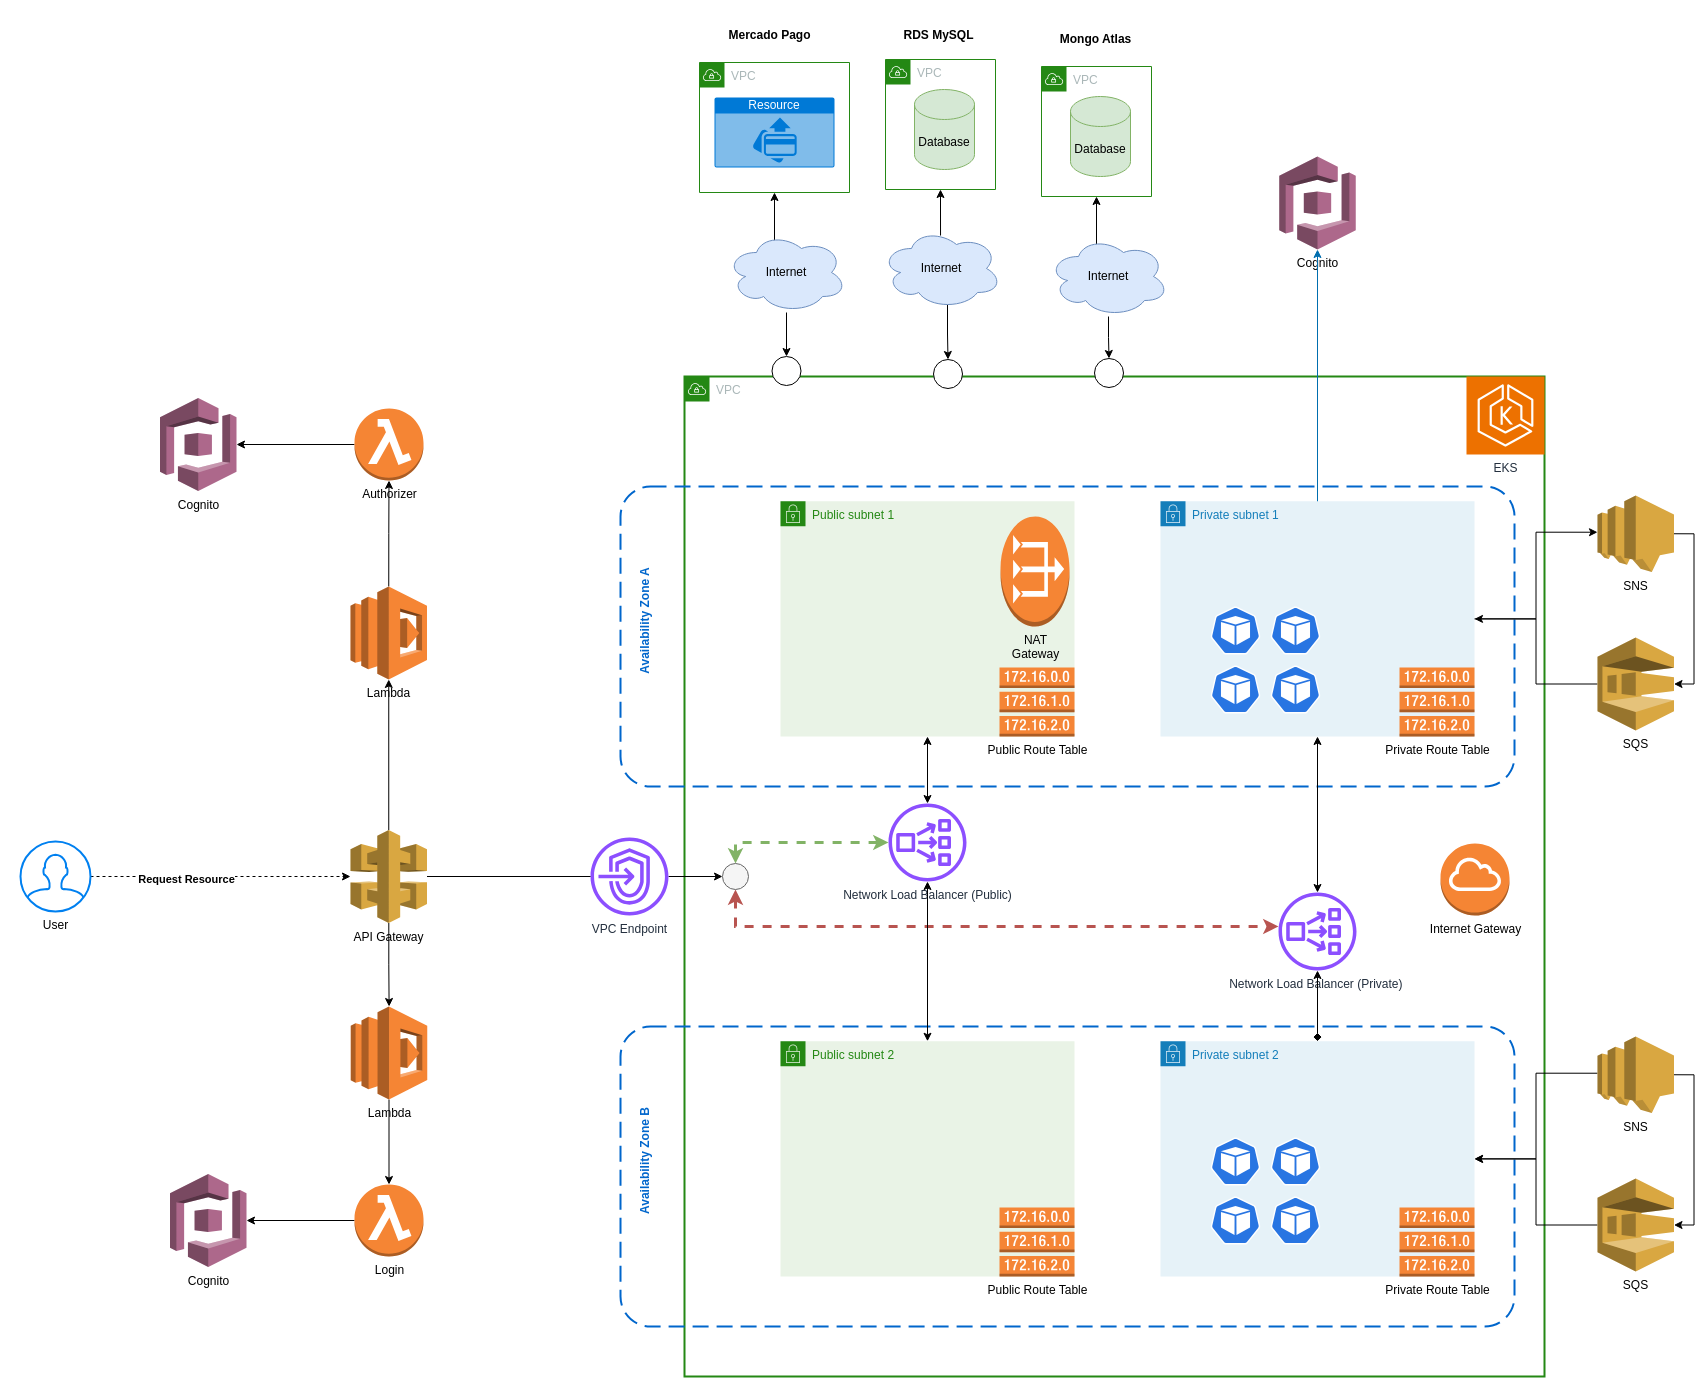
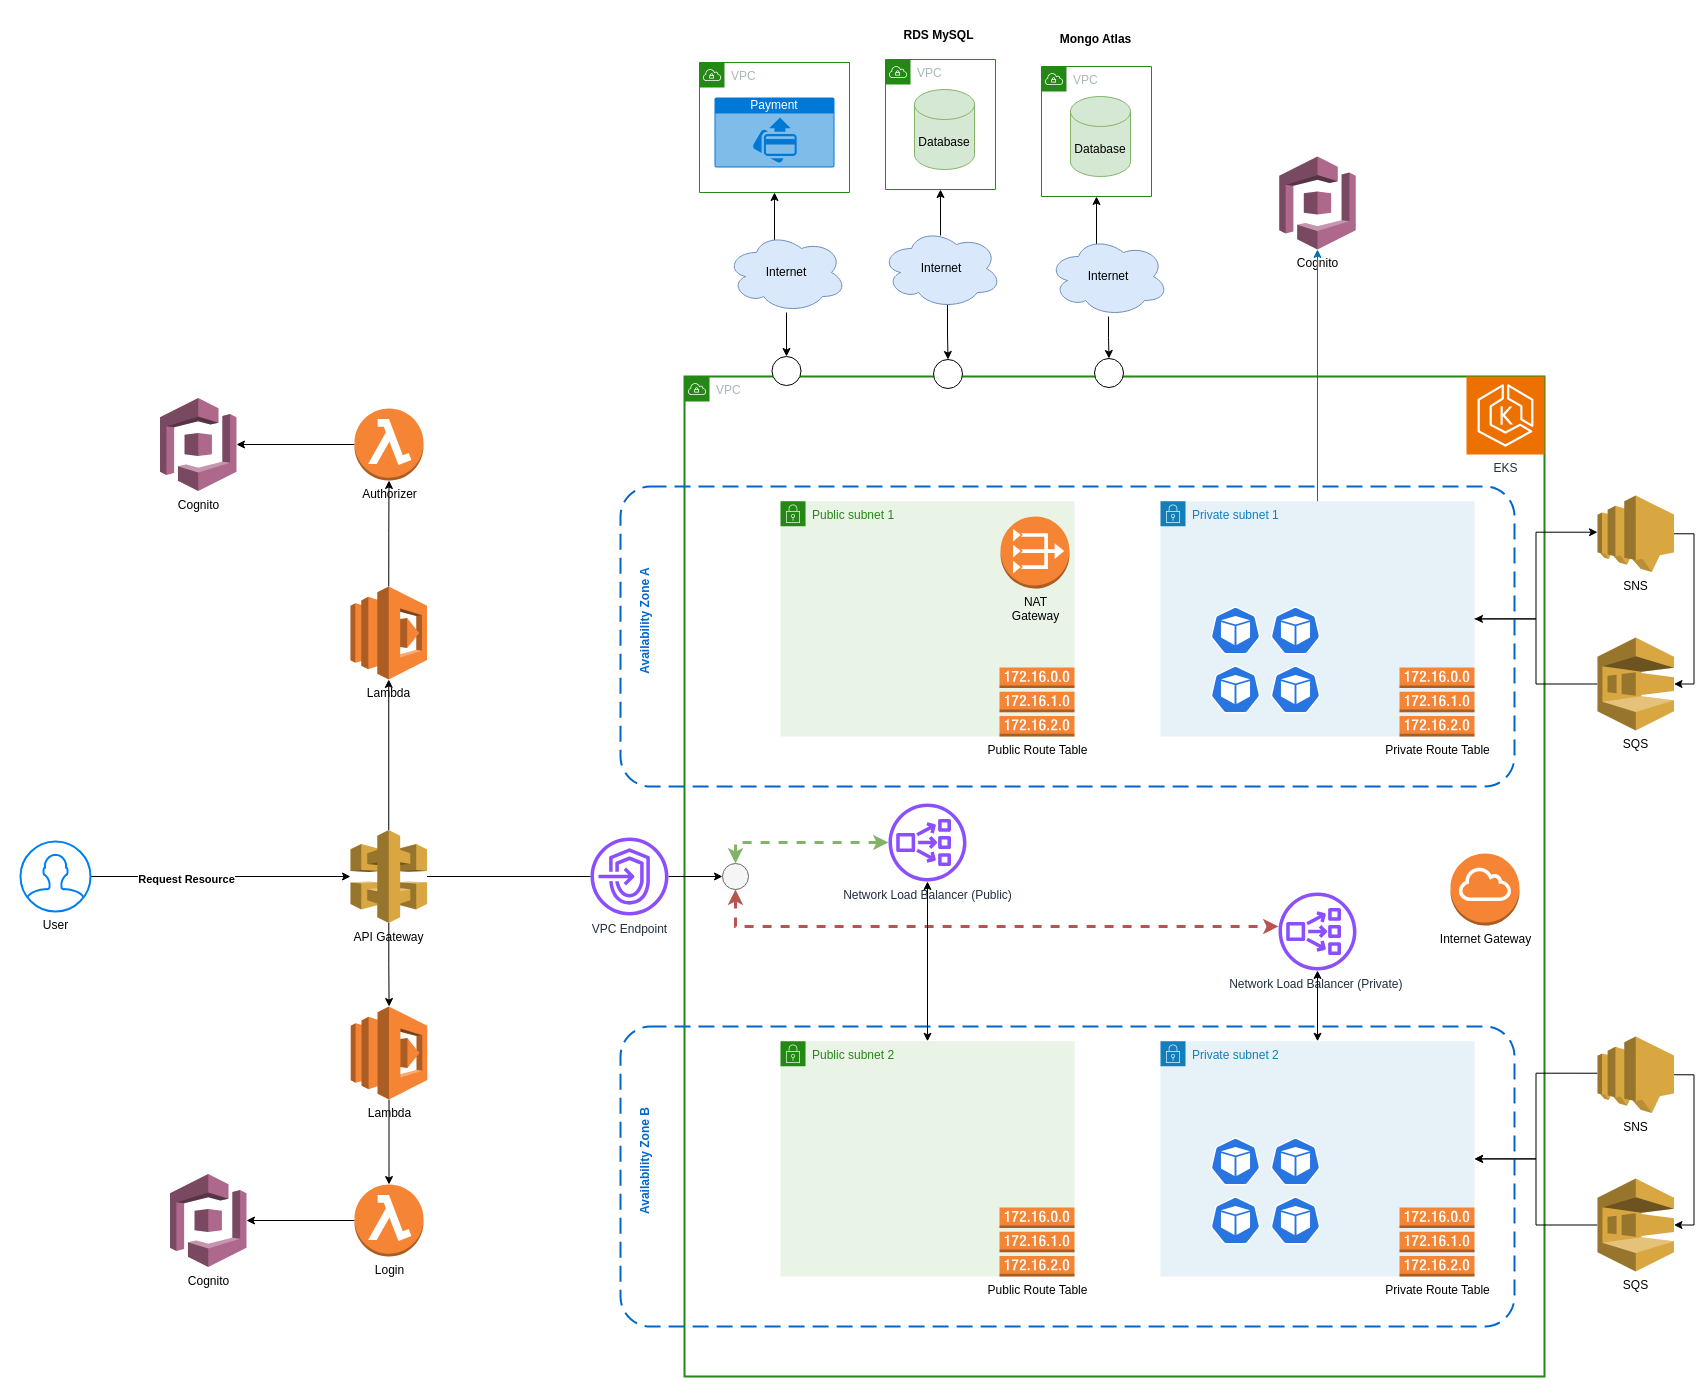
(770, 36) -> none
(775, 106) -> (775, 106)
(1035, 572) -> (1035, 553)
(928, 770) -> none
(1318, 815) -> none
(289, 877) -> (289, 877)
(1475, 880) -> (1485, 890)
(1318, 1032) -> (1318, 1033)
